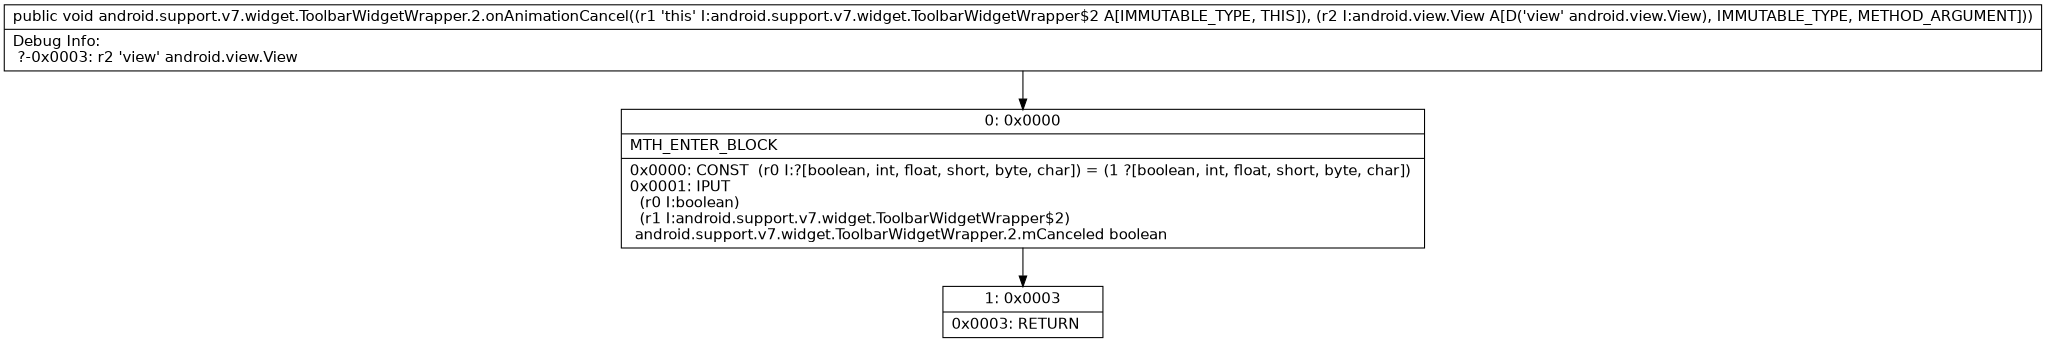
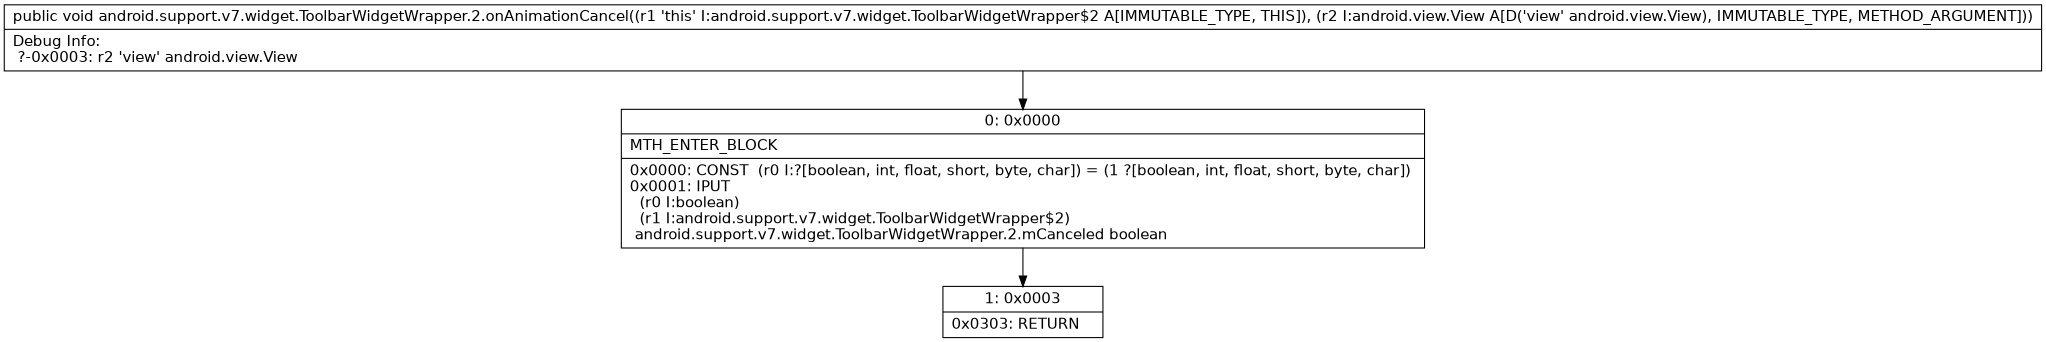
(1023, 324) -> (1023, 324)
